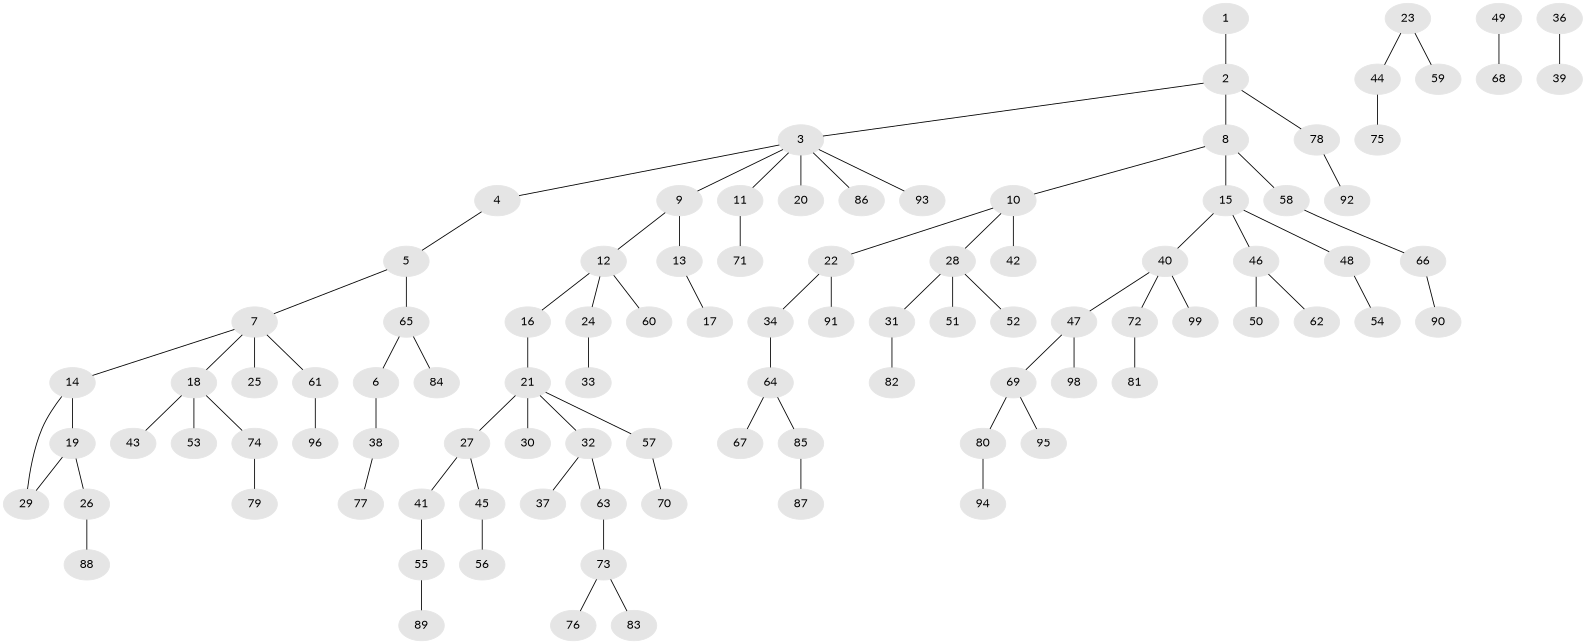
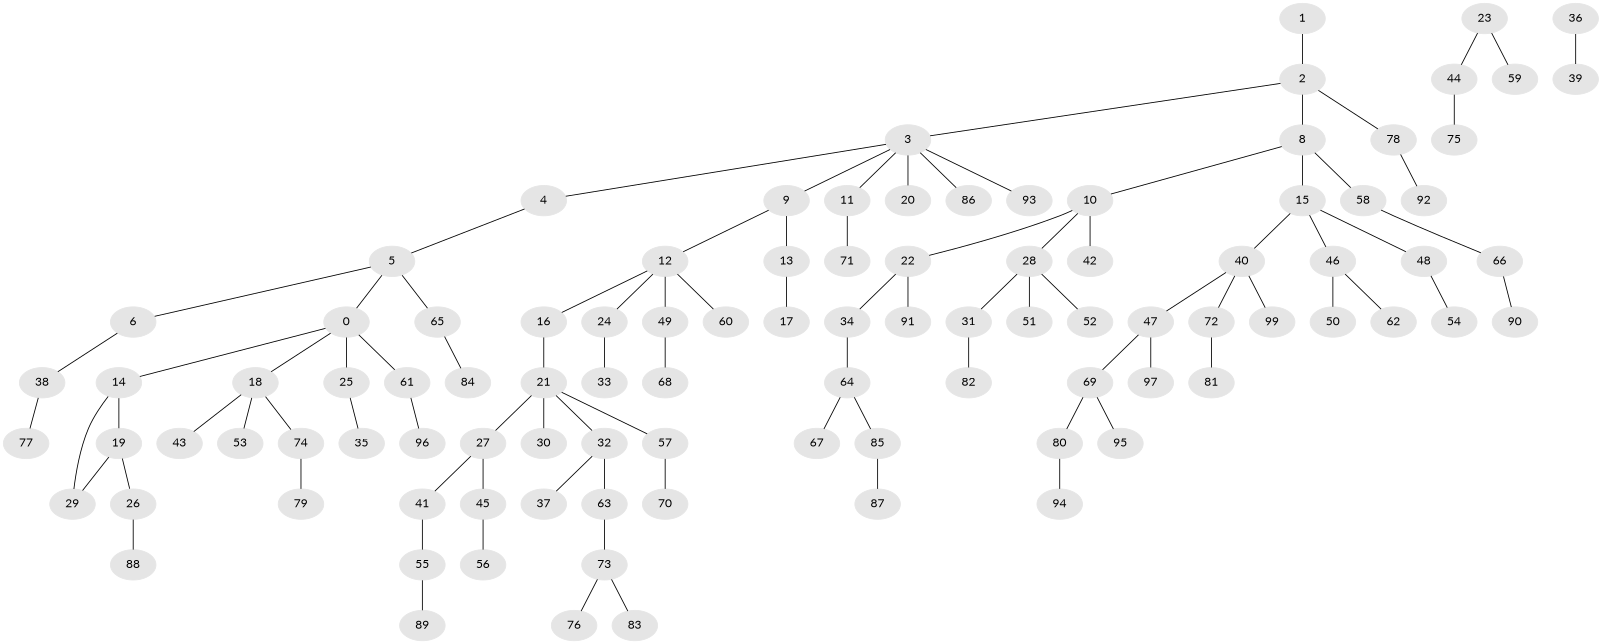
none -> (665, 292)
(255, 322) -> (346, 322)
(391, 352) -> (263, 292)
(1074, 383) -> (1151, 383)
none -> (362, 443)
